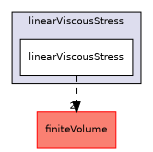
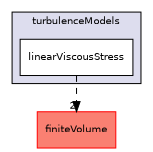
(77, 22) -> (77, 22)
